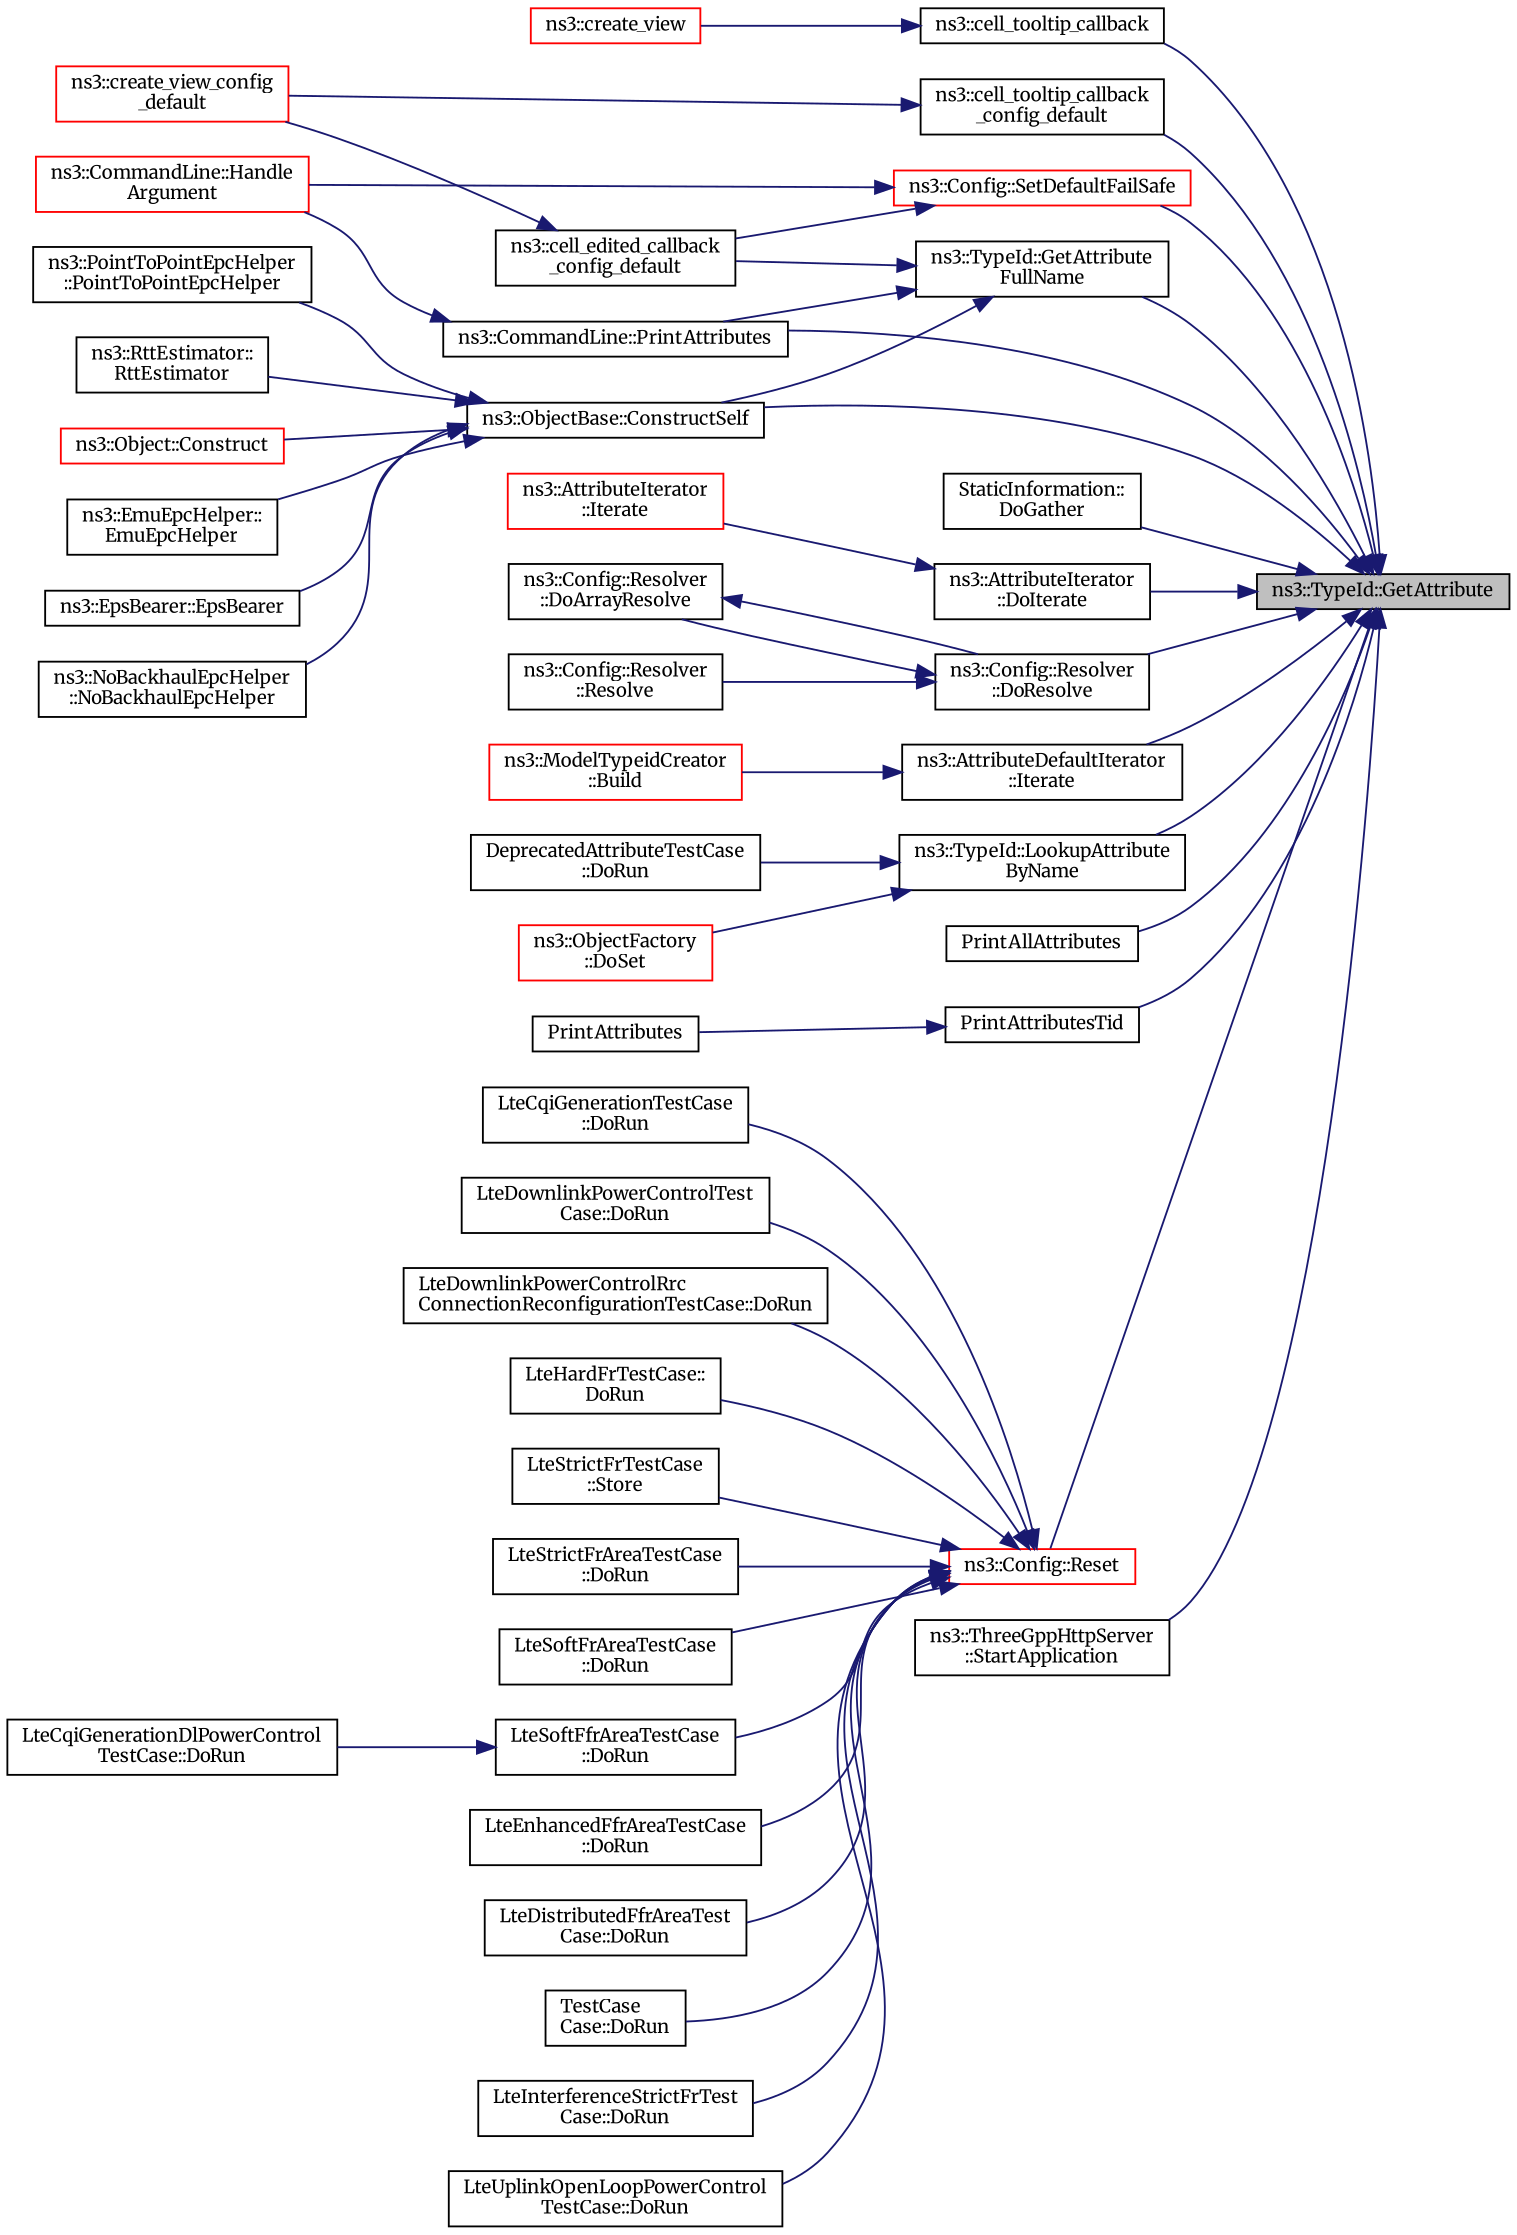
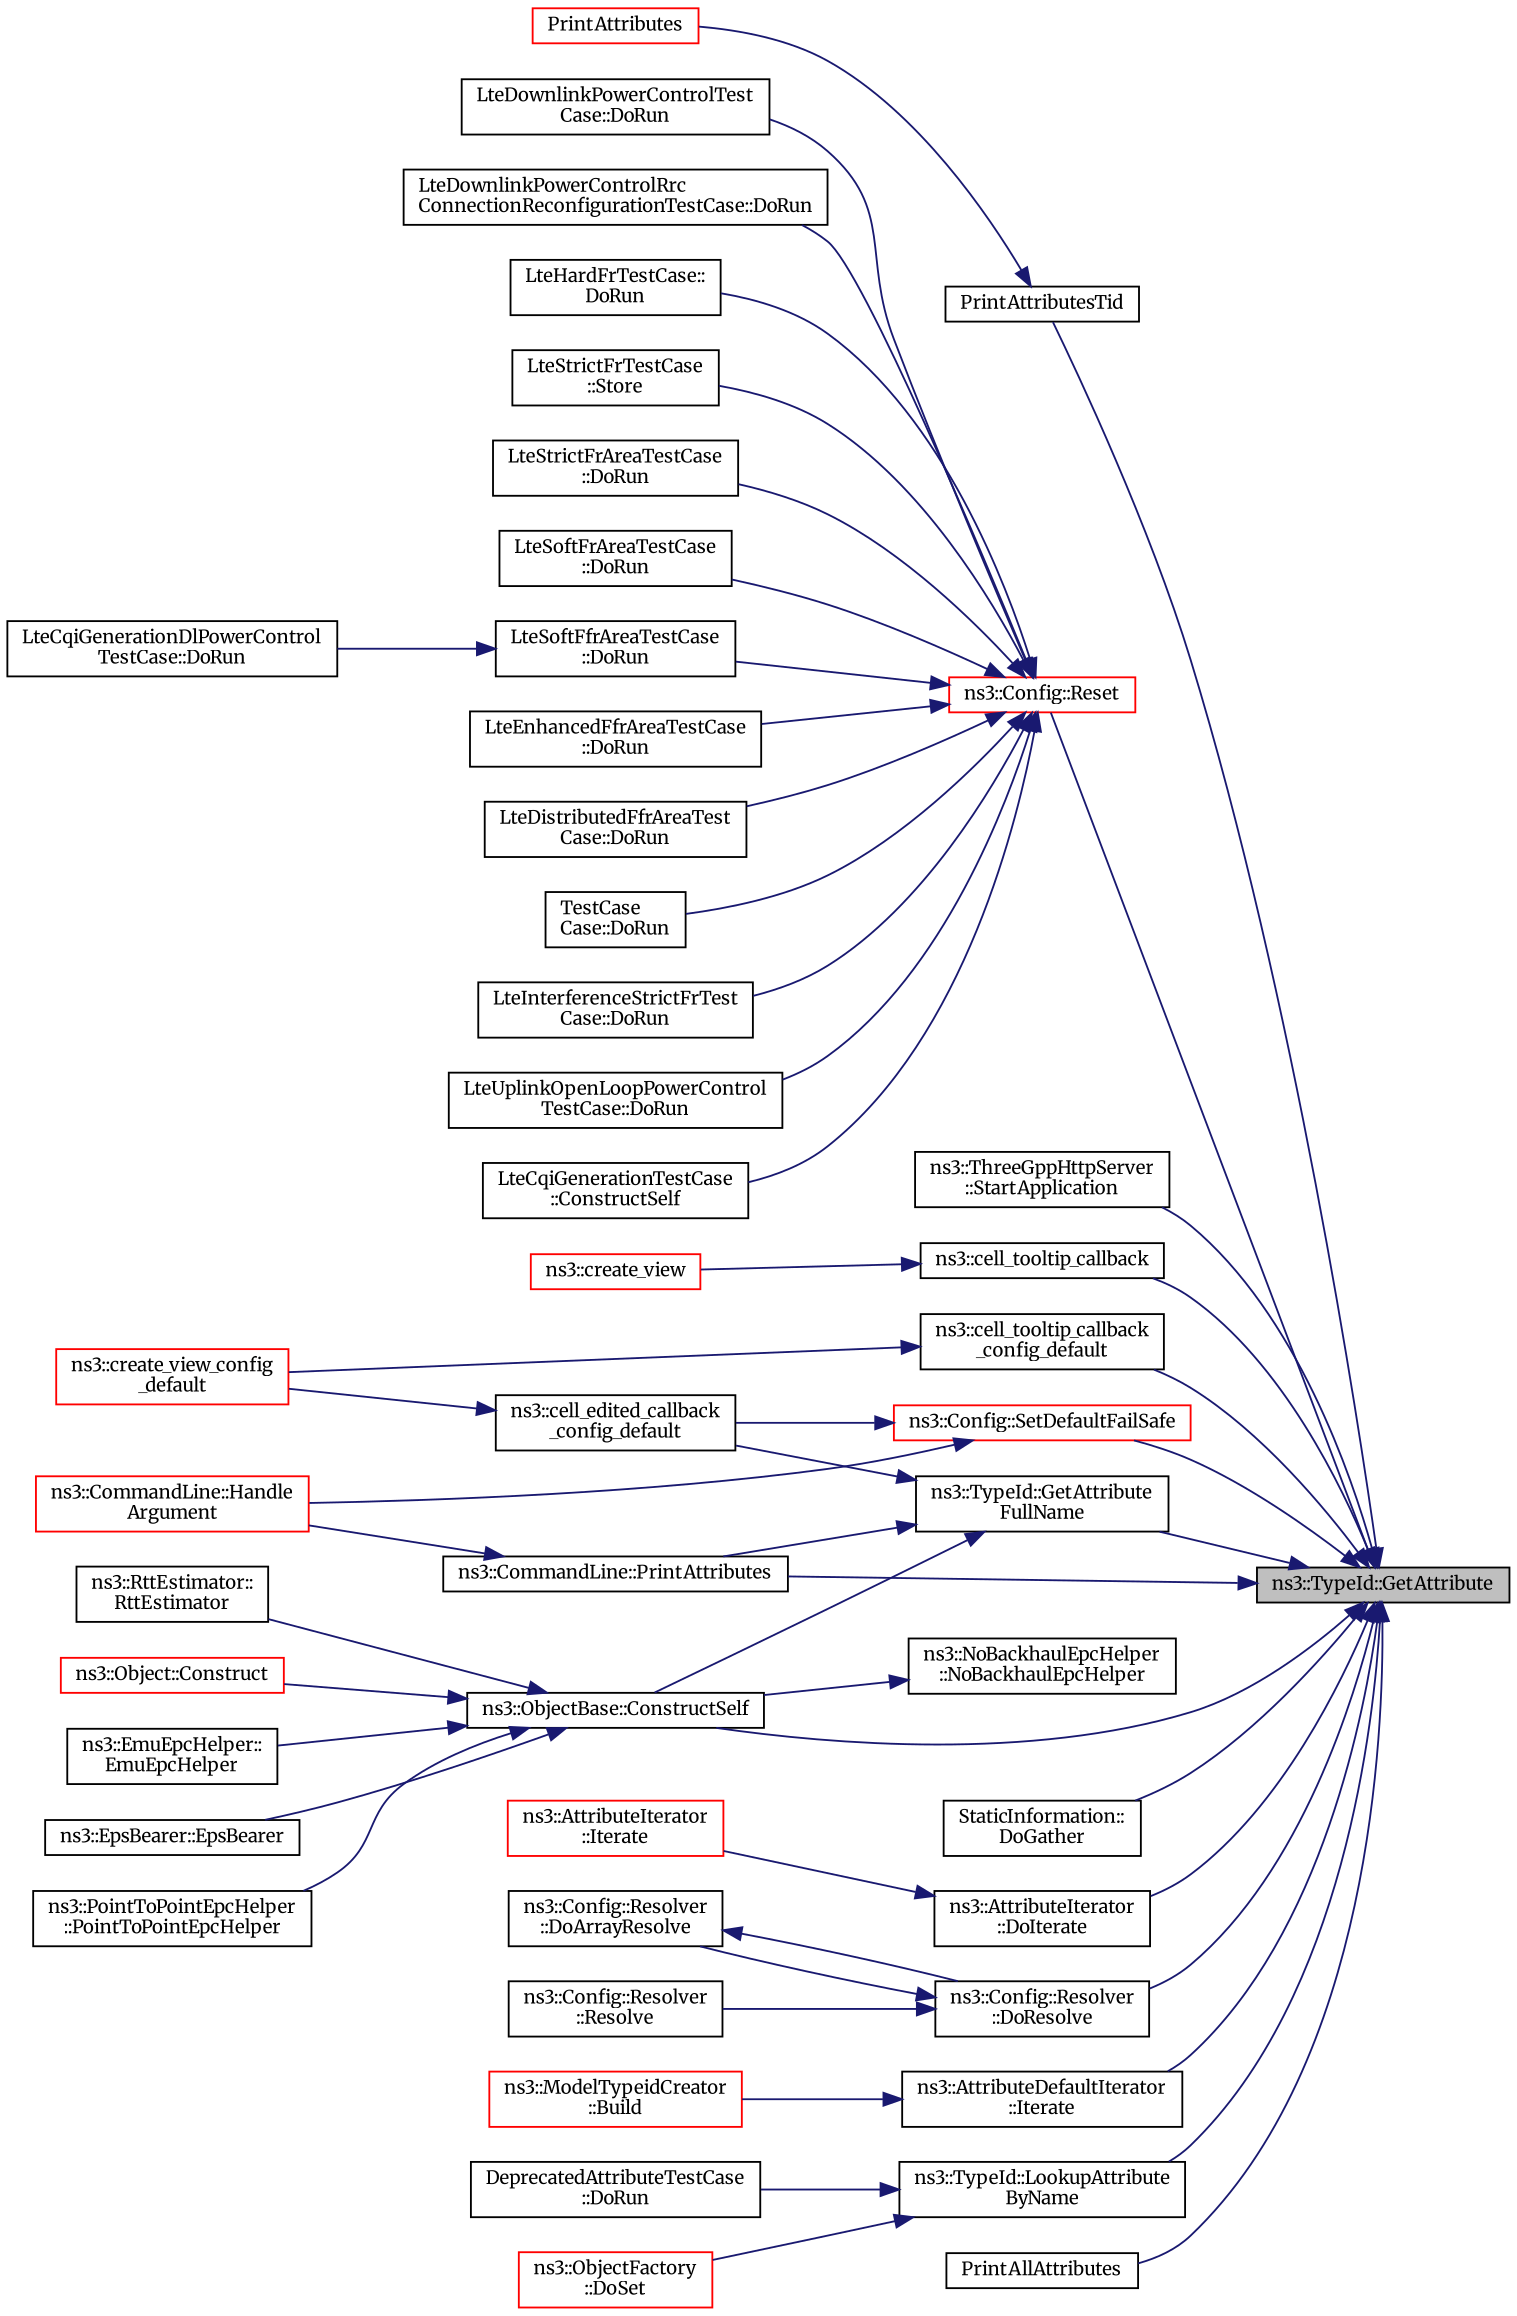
(369, 556) -> (827, 1688)
(616, 1034) -> (616, 26)
(616, 1115) -> (616, 1191)
